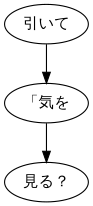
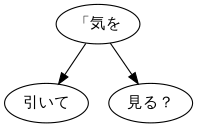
(46, 58) -> (75, 59)
